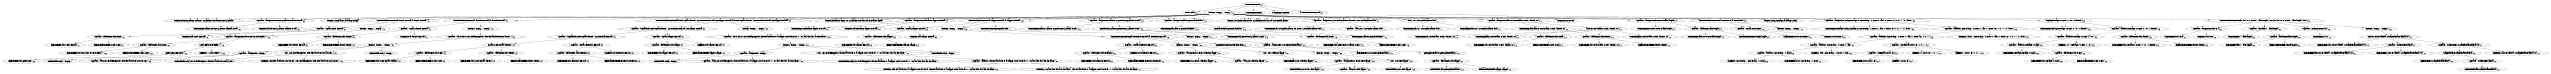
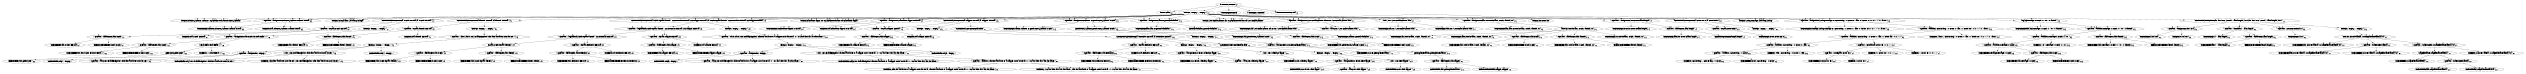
(1835, 37) -> none
none -> (2482, 69)
